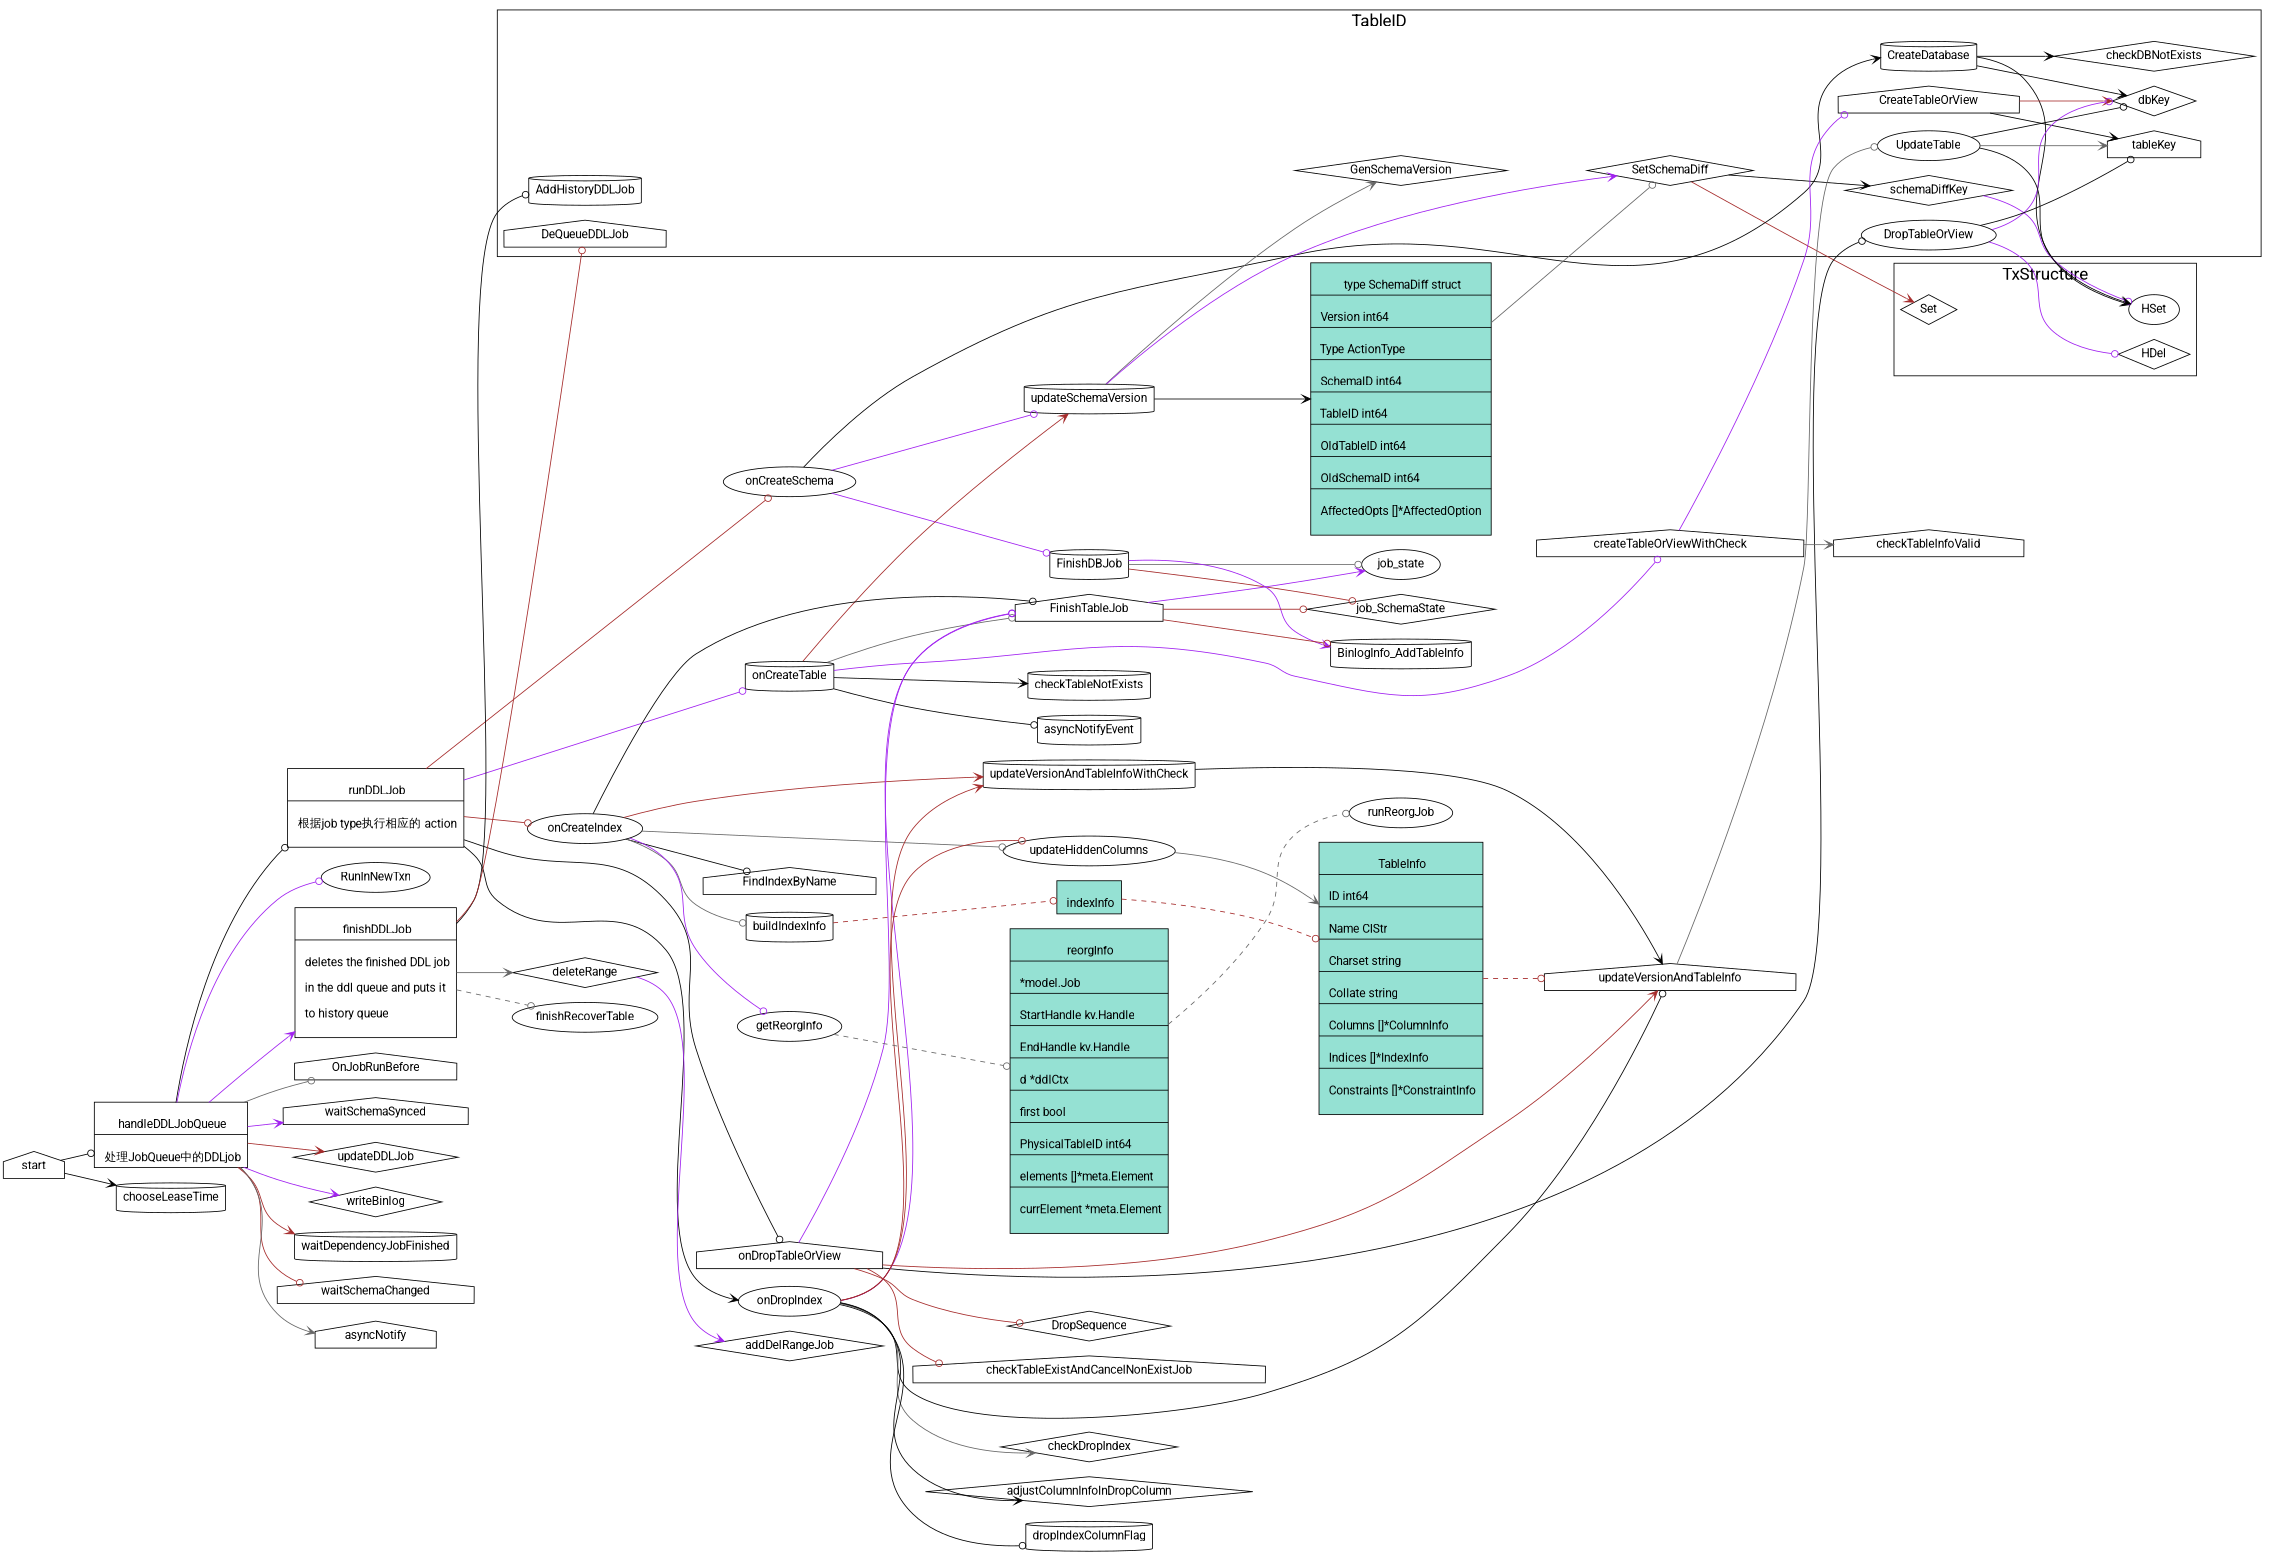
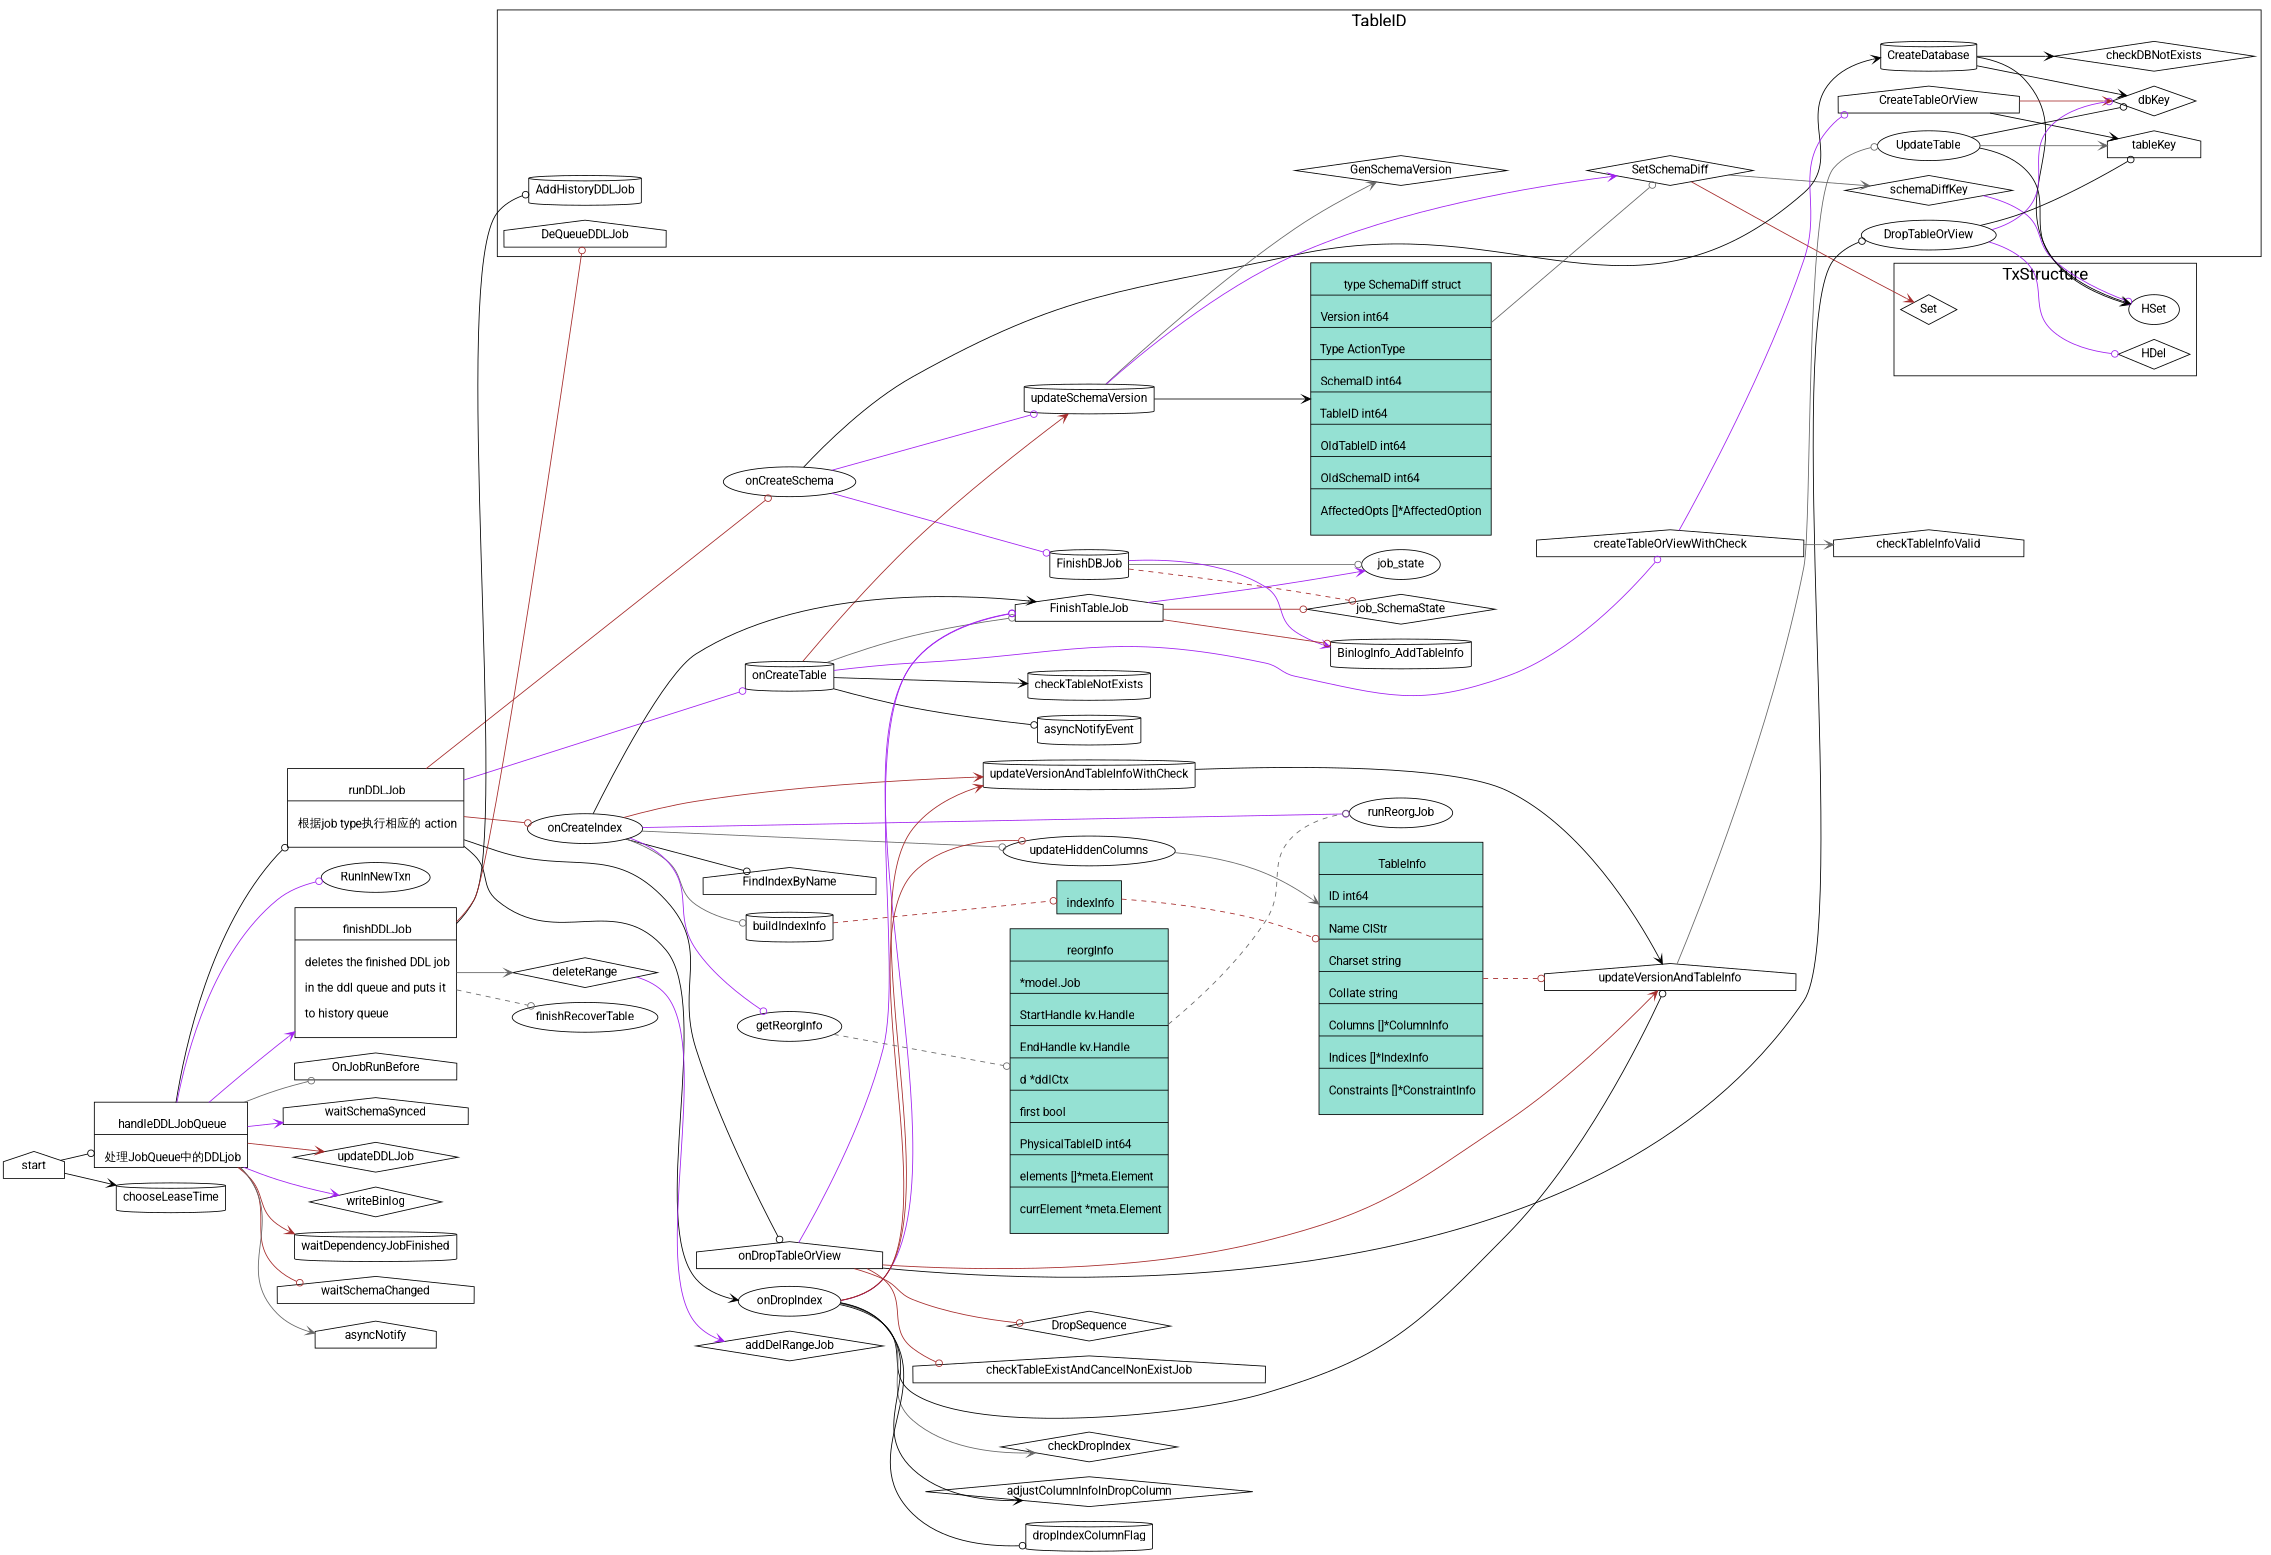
(1795, 180) -> (1795, 180)
(1239, 583) -> (1239, 583)
(765, 623) -> (765, 623)
none -> (992, 821)
